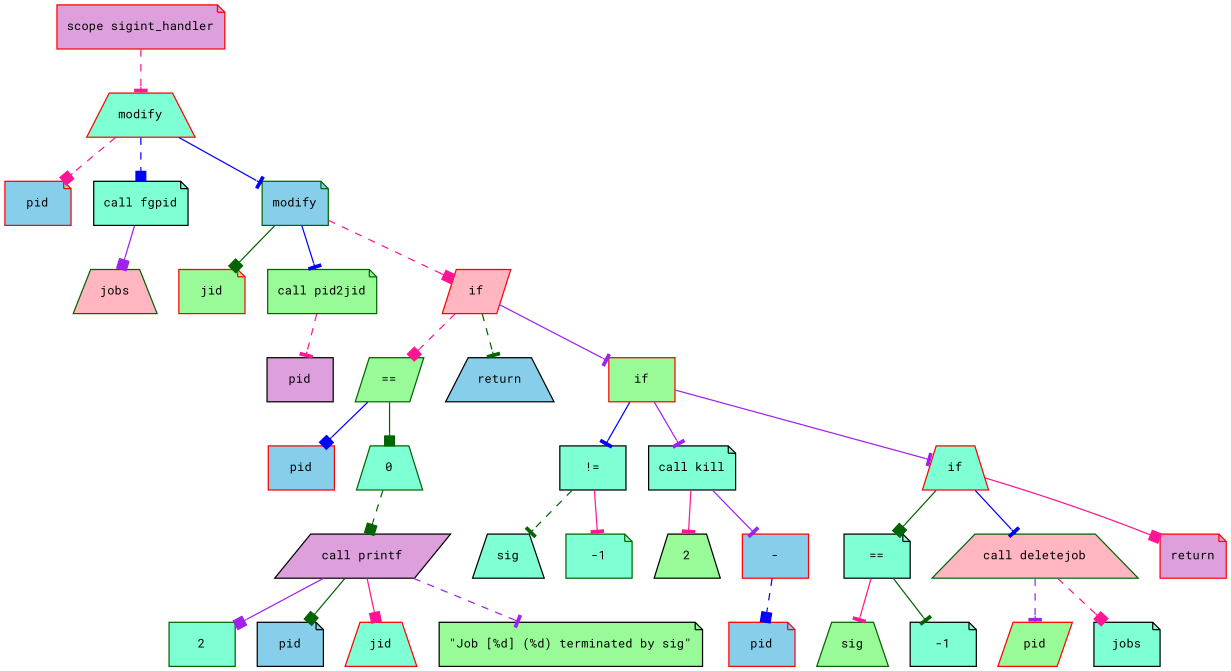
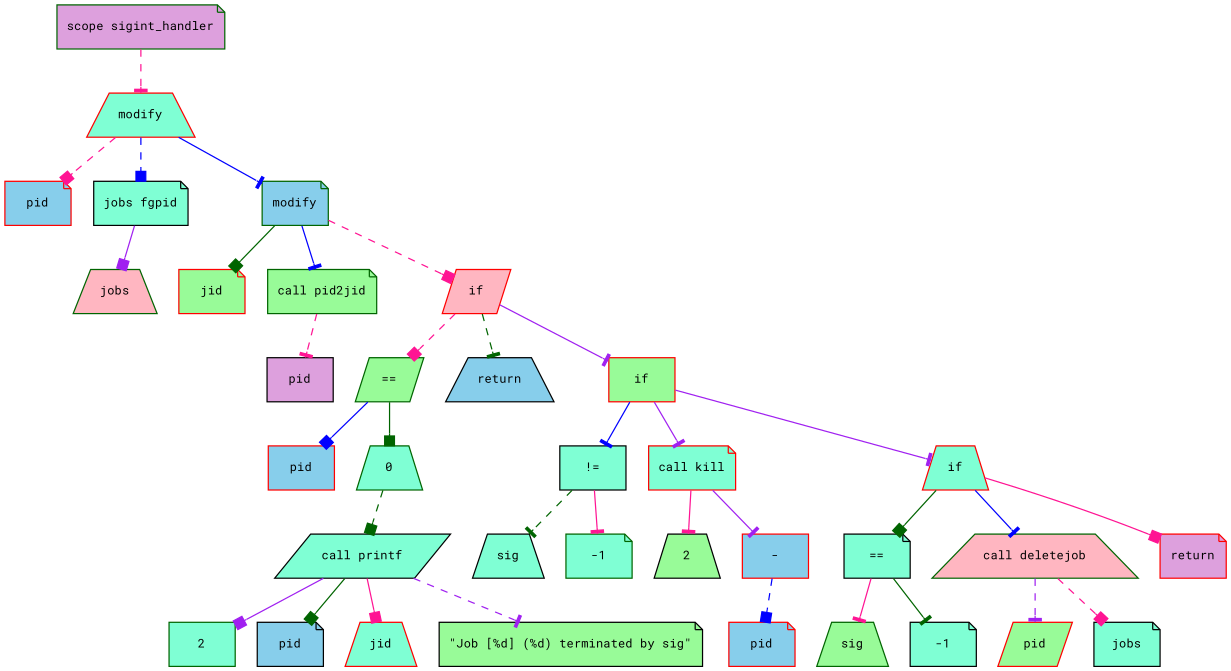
(141, 27) -> (141, 27)
(141, 203) -> (141, 203)
(692, 468) -> (692, 468)
(363, 556) -> (363, 556)
